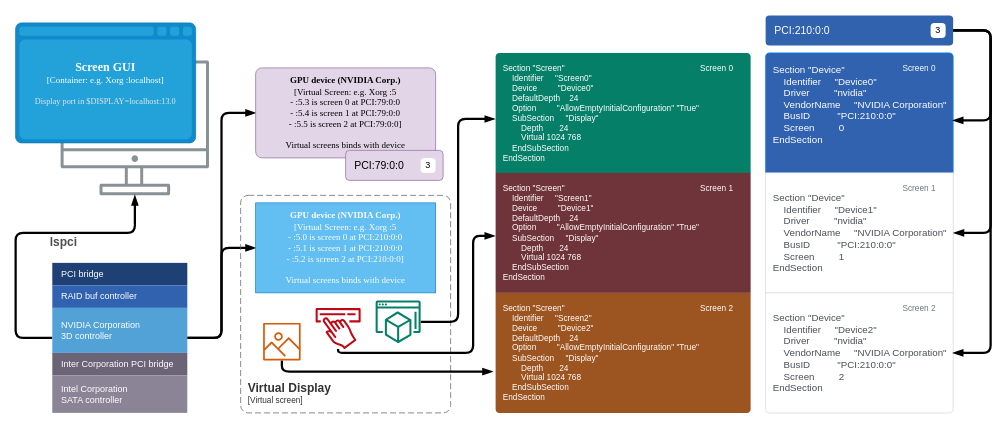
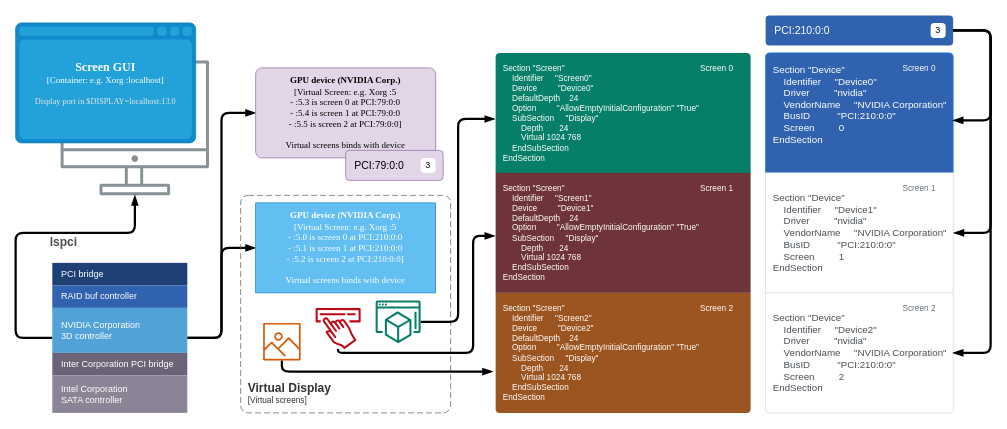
(282, 395) -> (284, 395)
